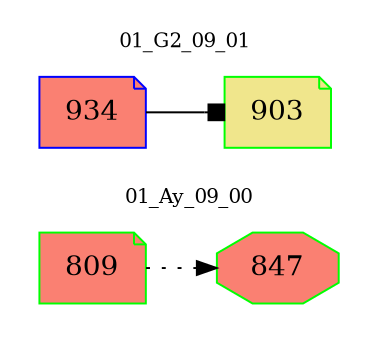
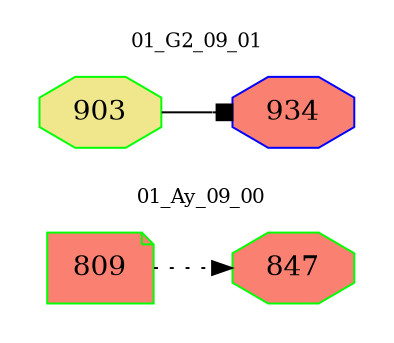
(93, 112) -> (293, 112)
(175, 112) -> (187, 112)
(278, 112) -> (100, 112)
